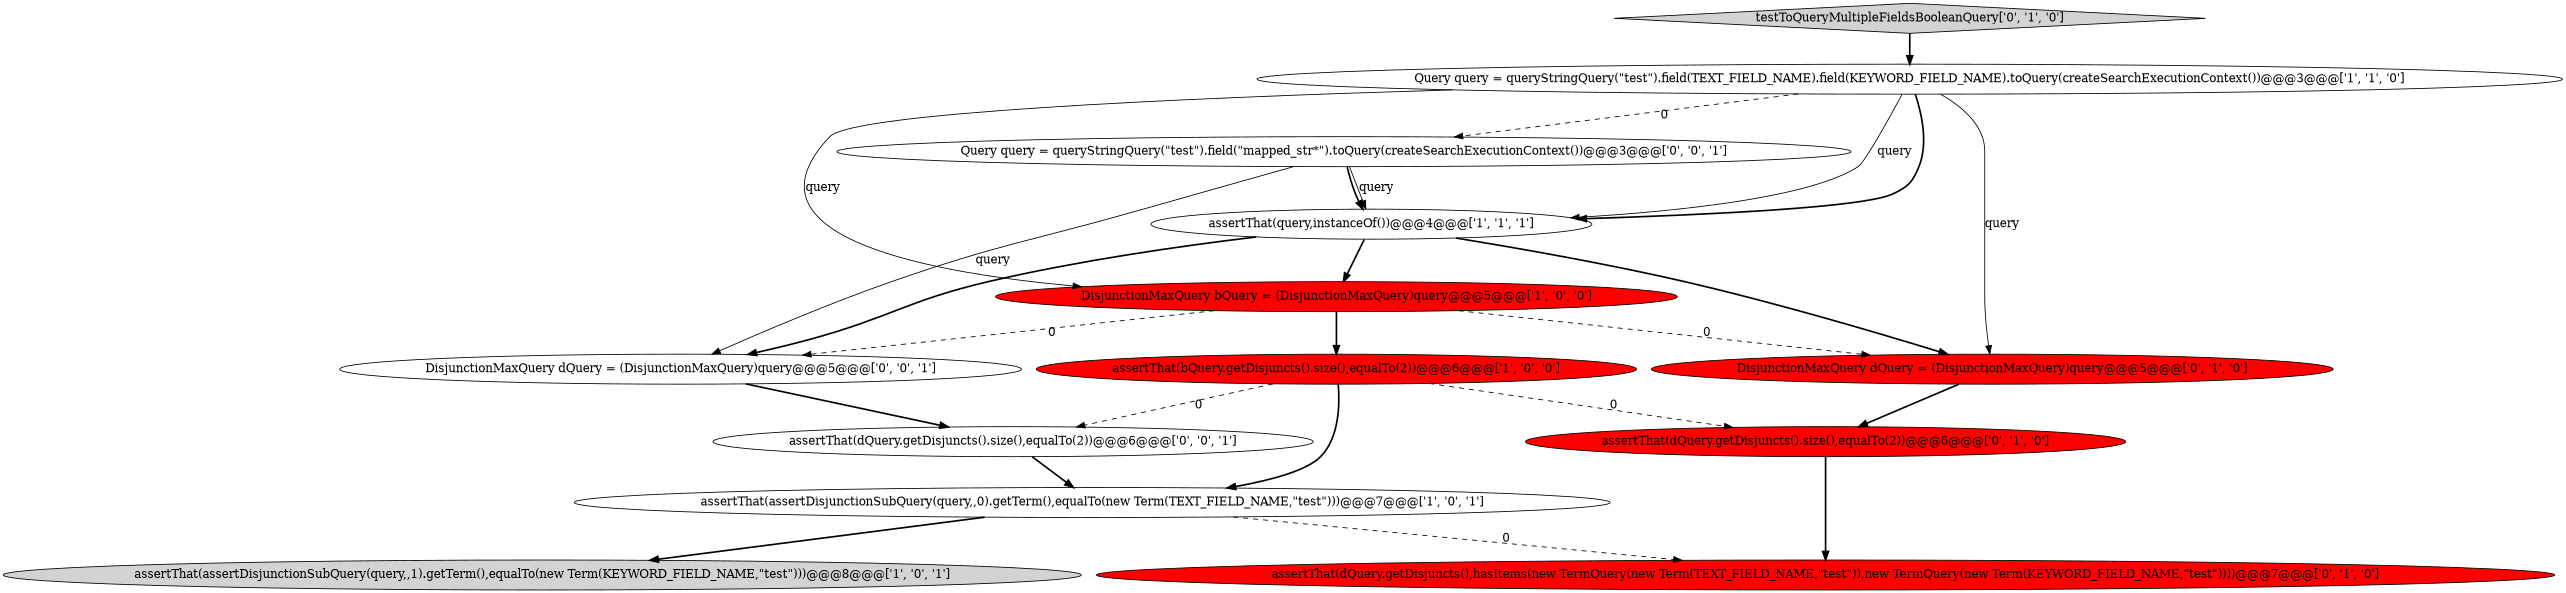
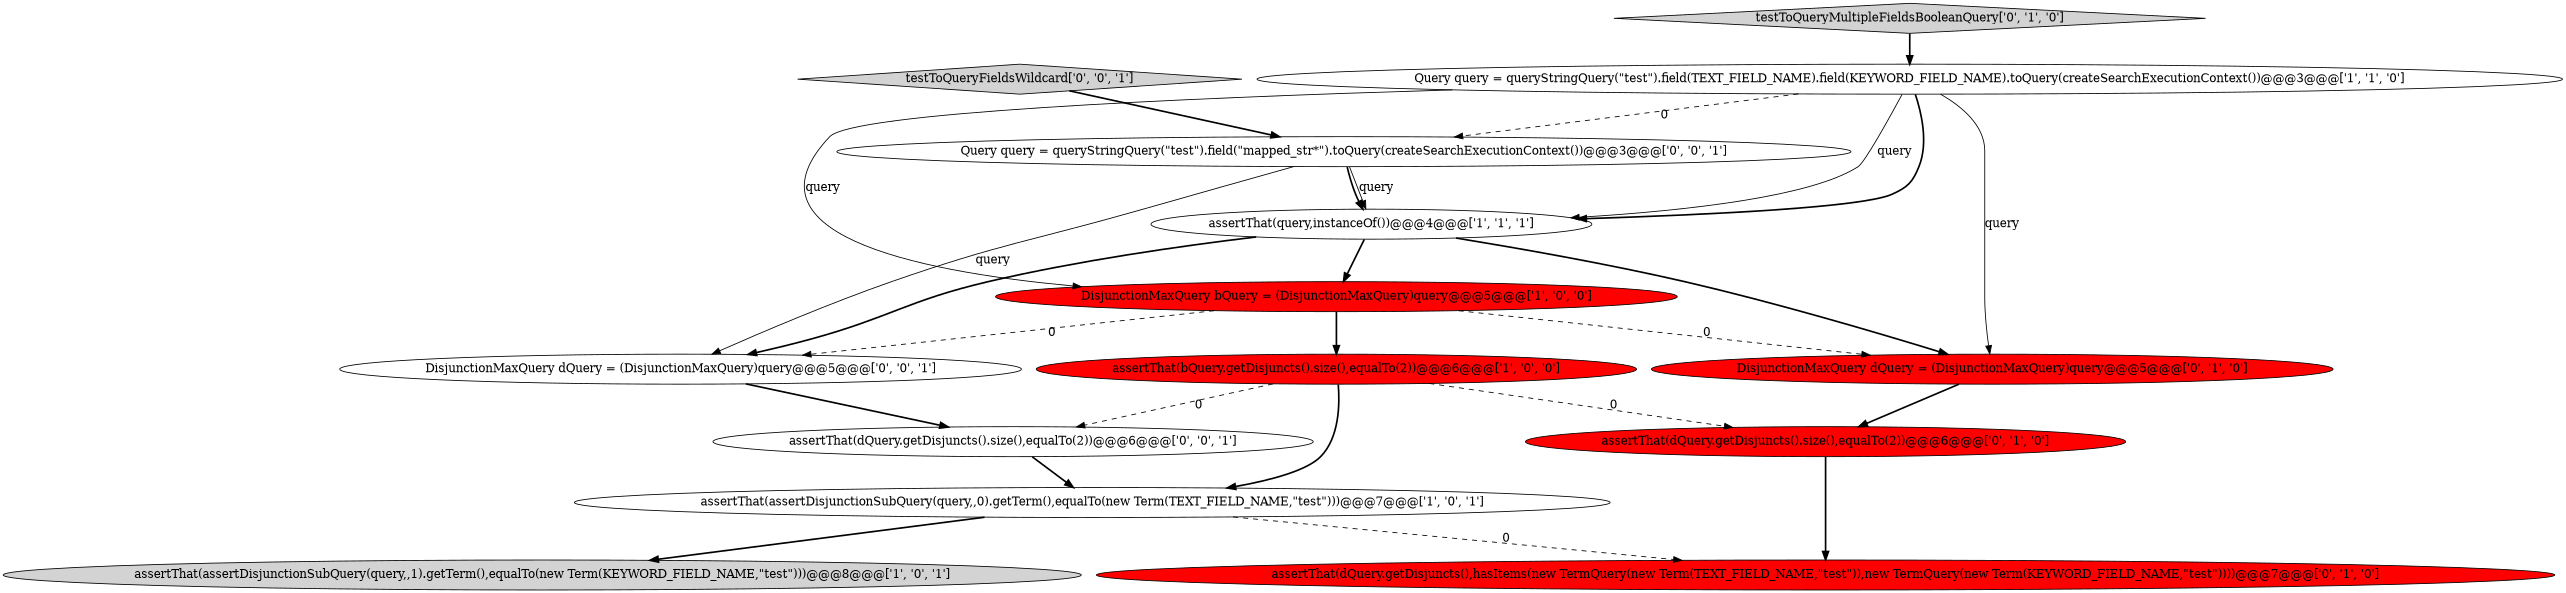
none -> (1020, 79)
